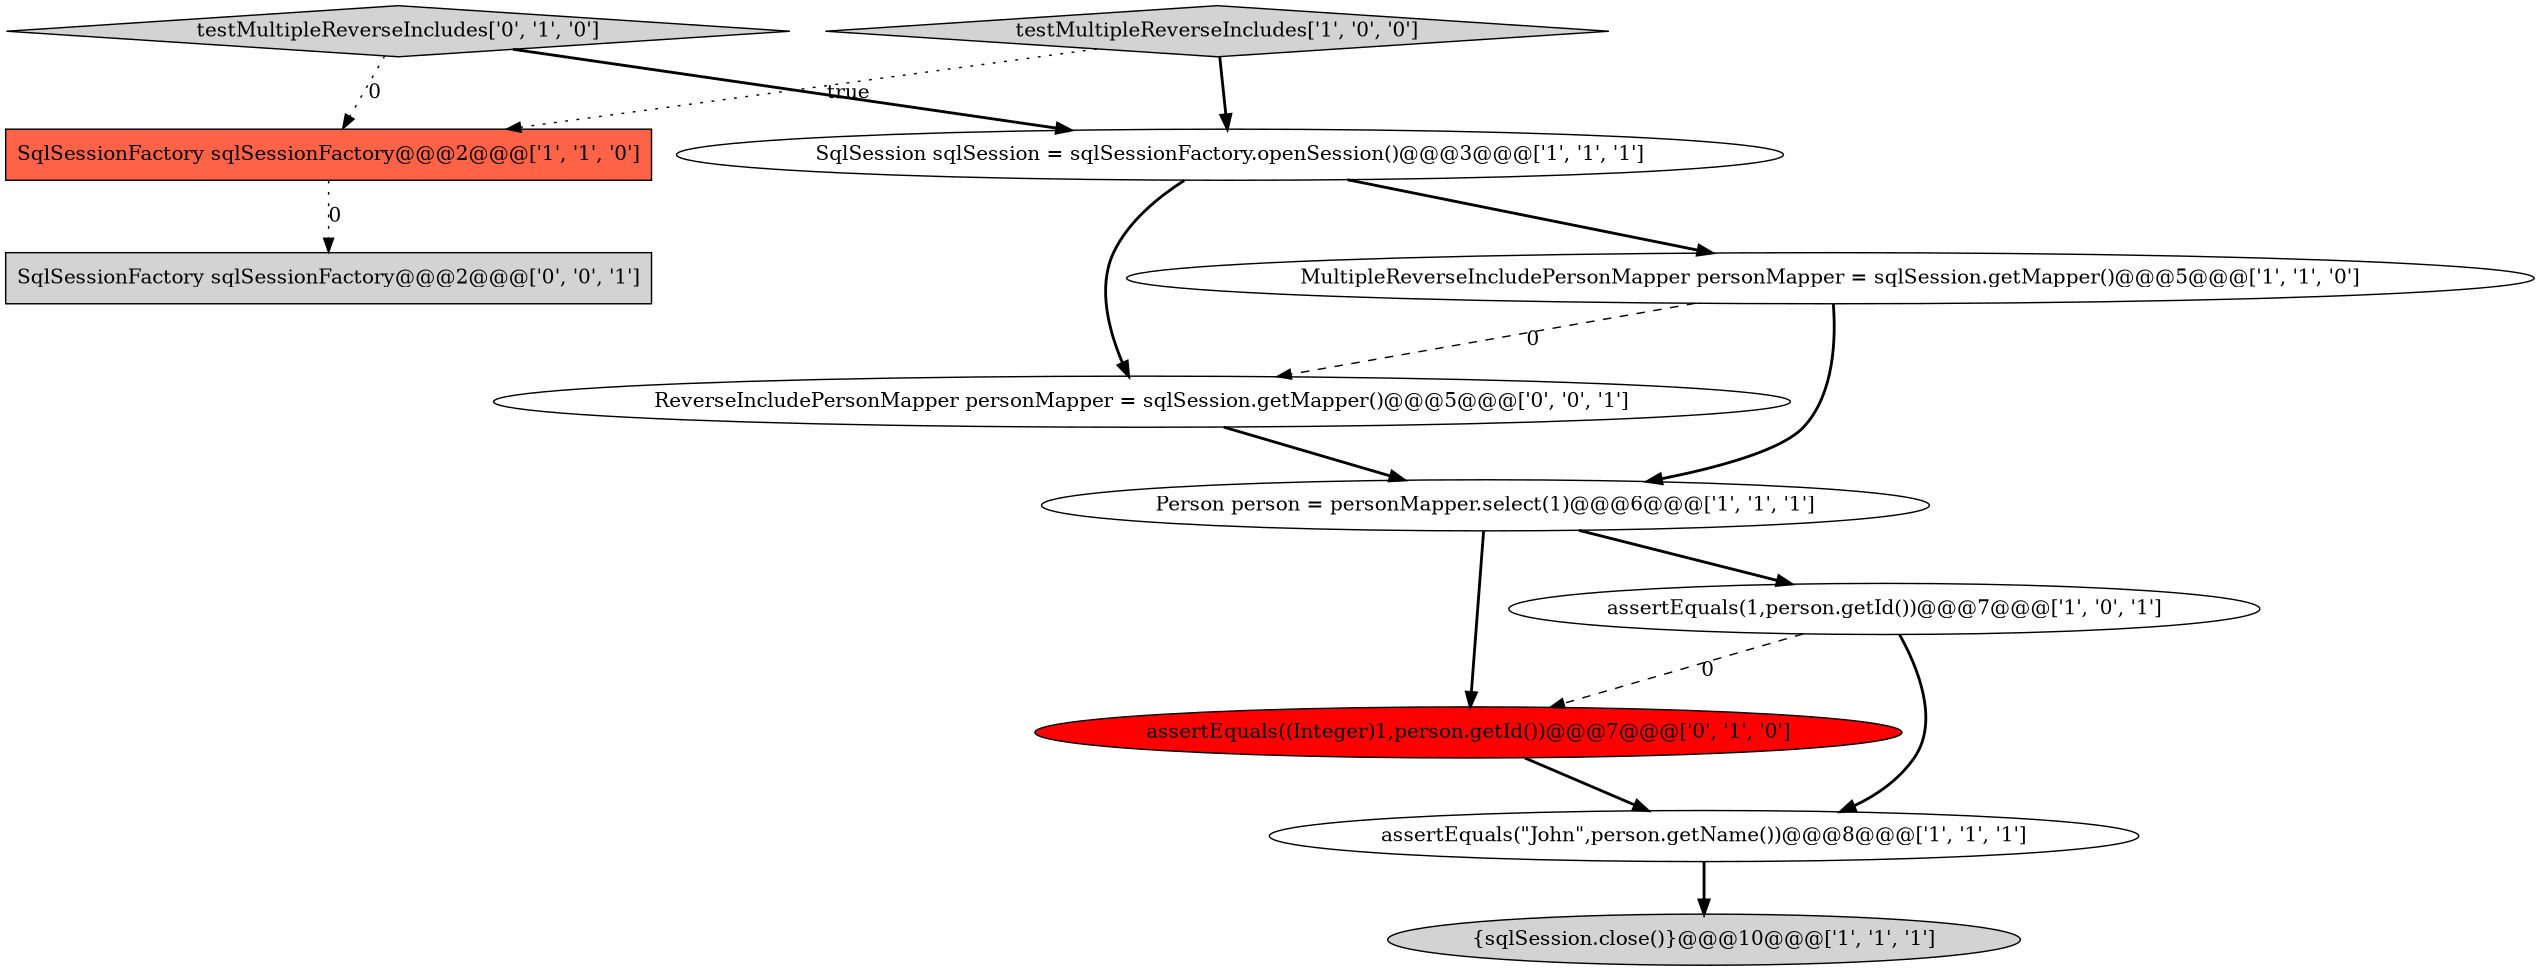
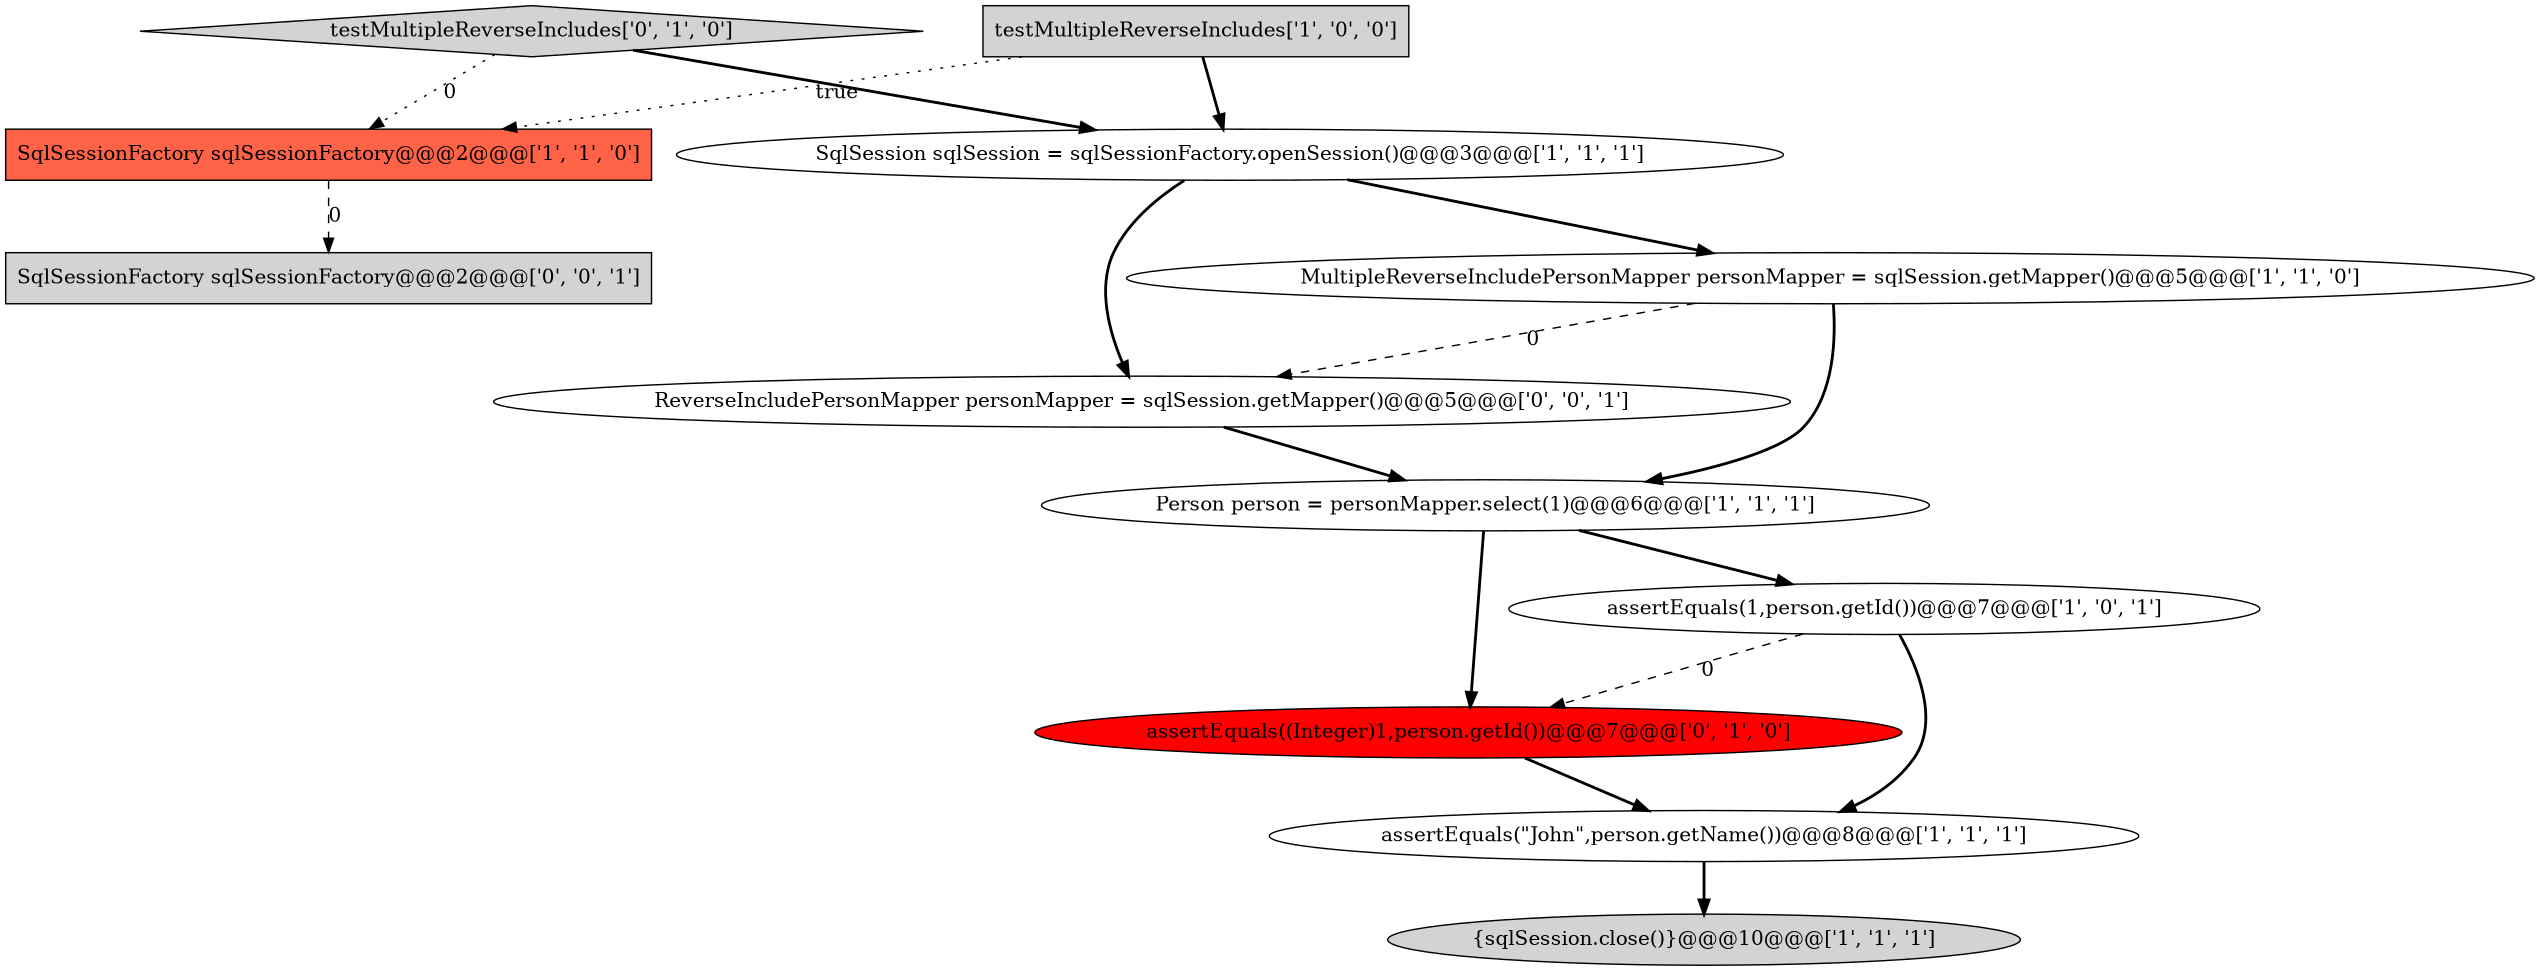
(1217, 31) -> (1196, 31)
(329, 209) -> (329, 209)
